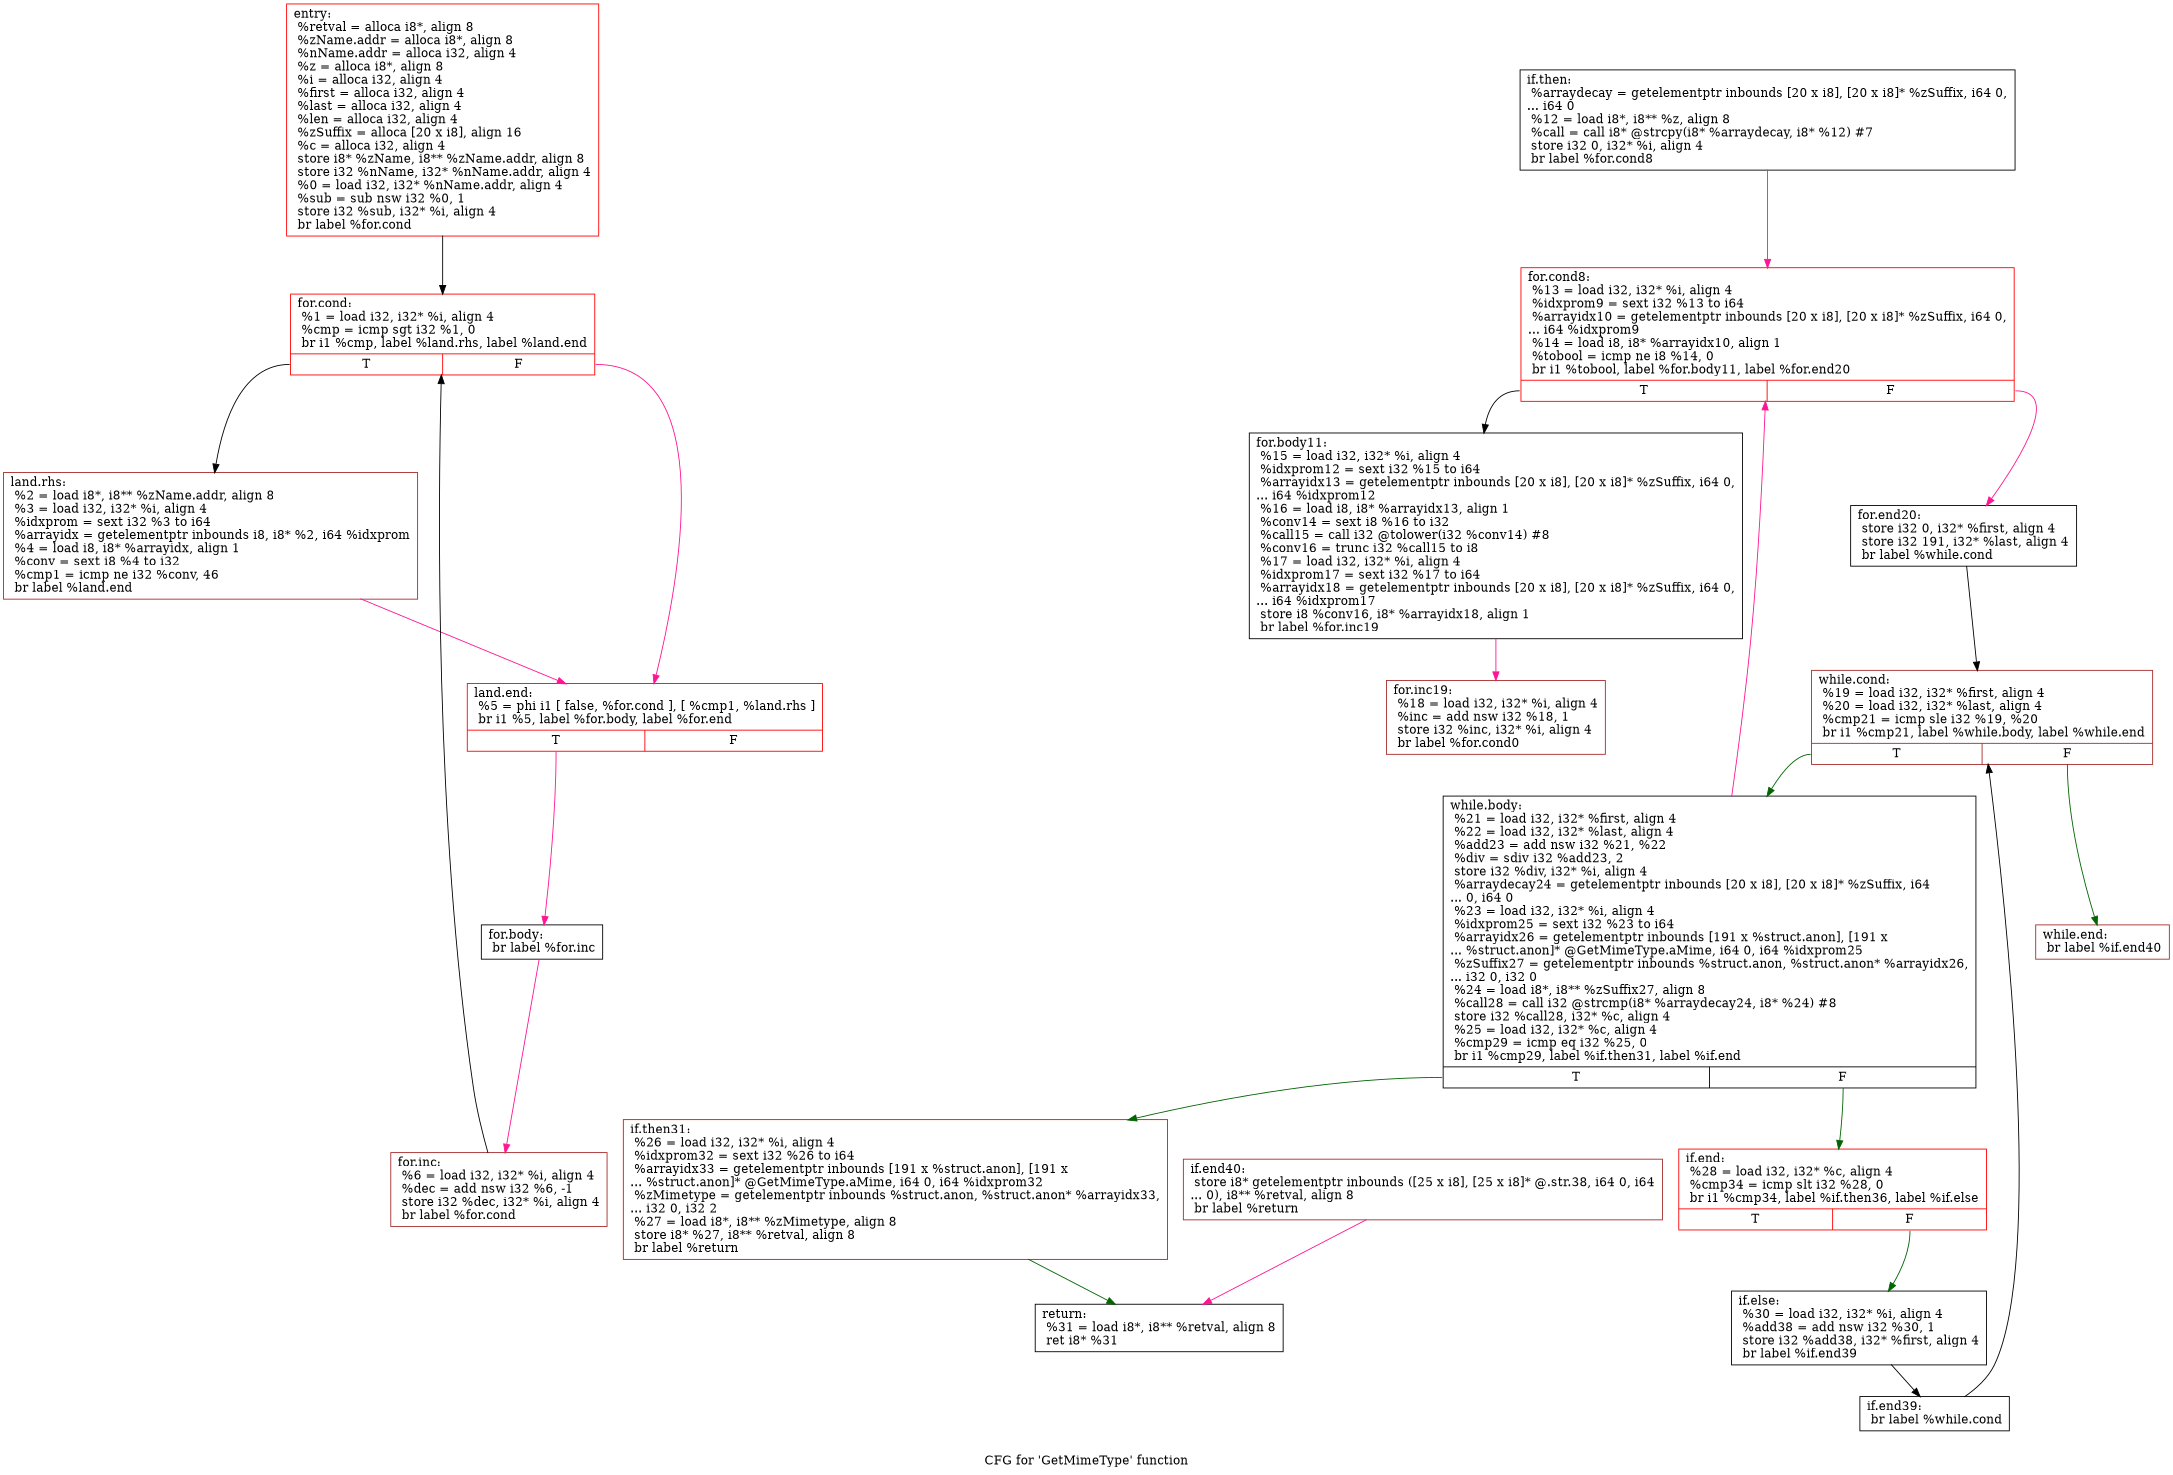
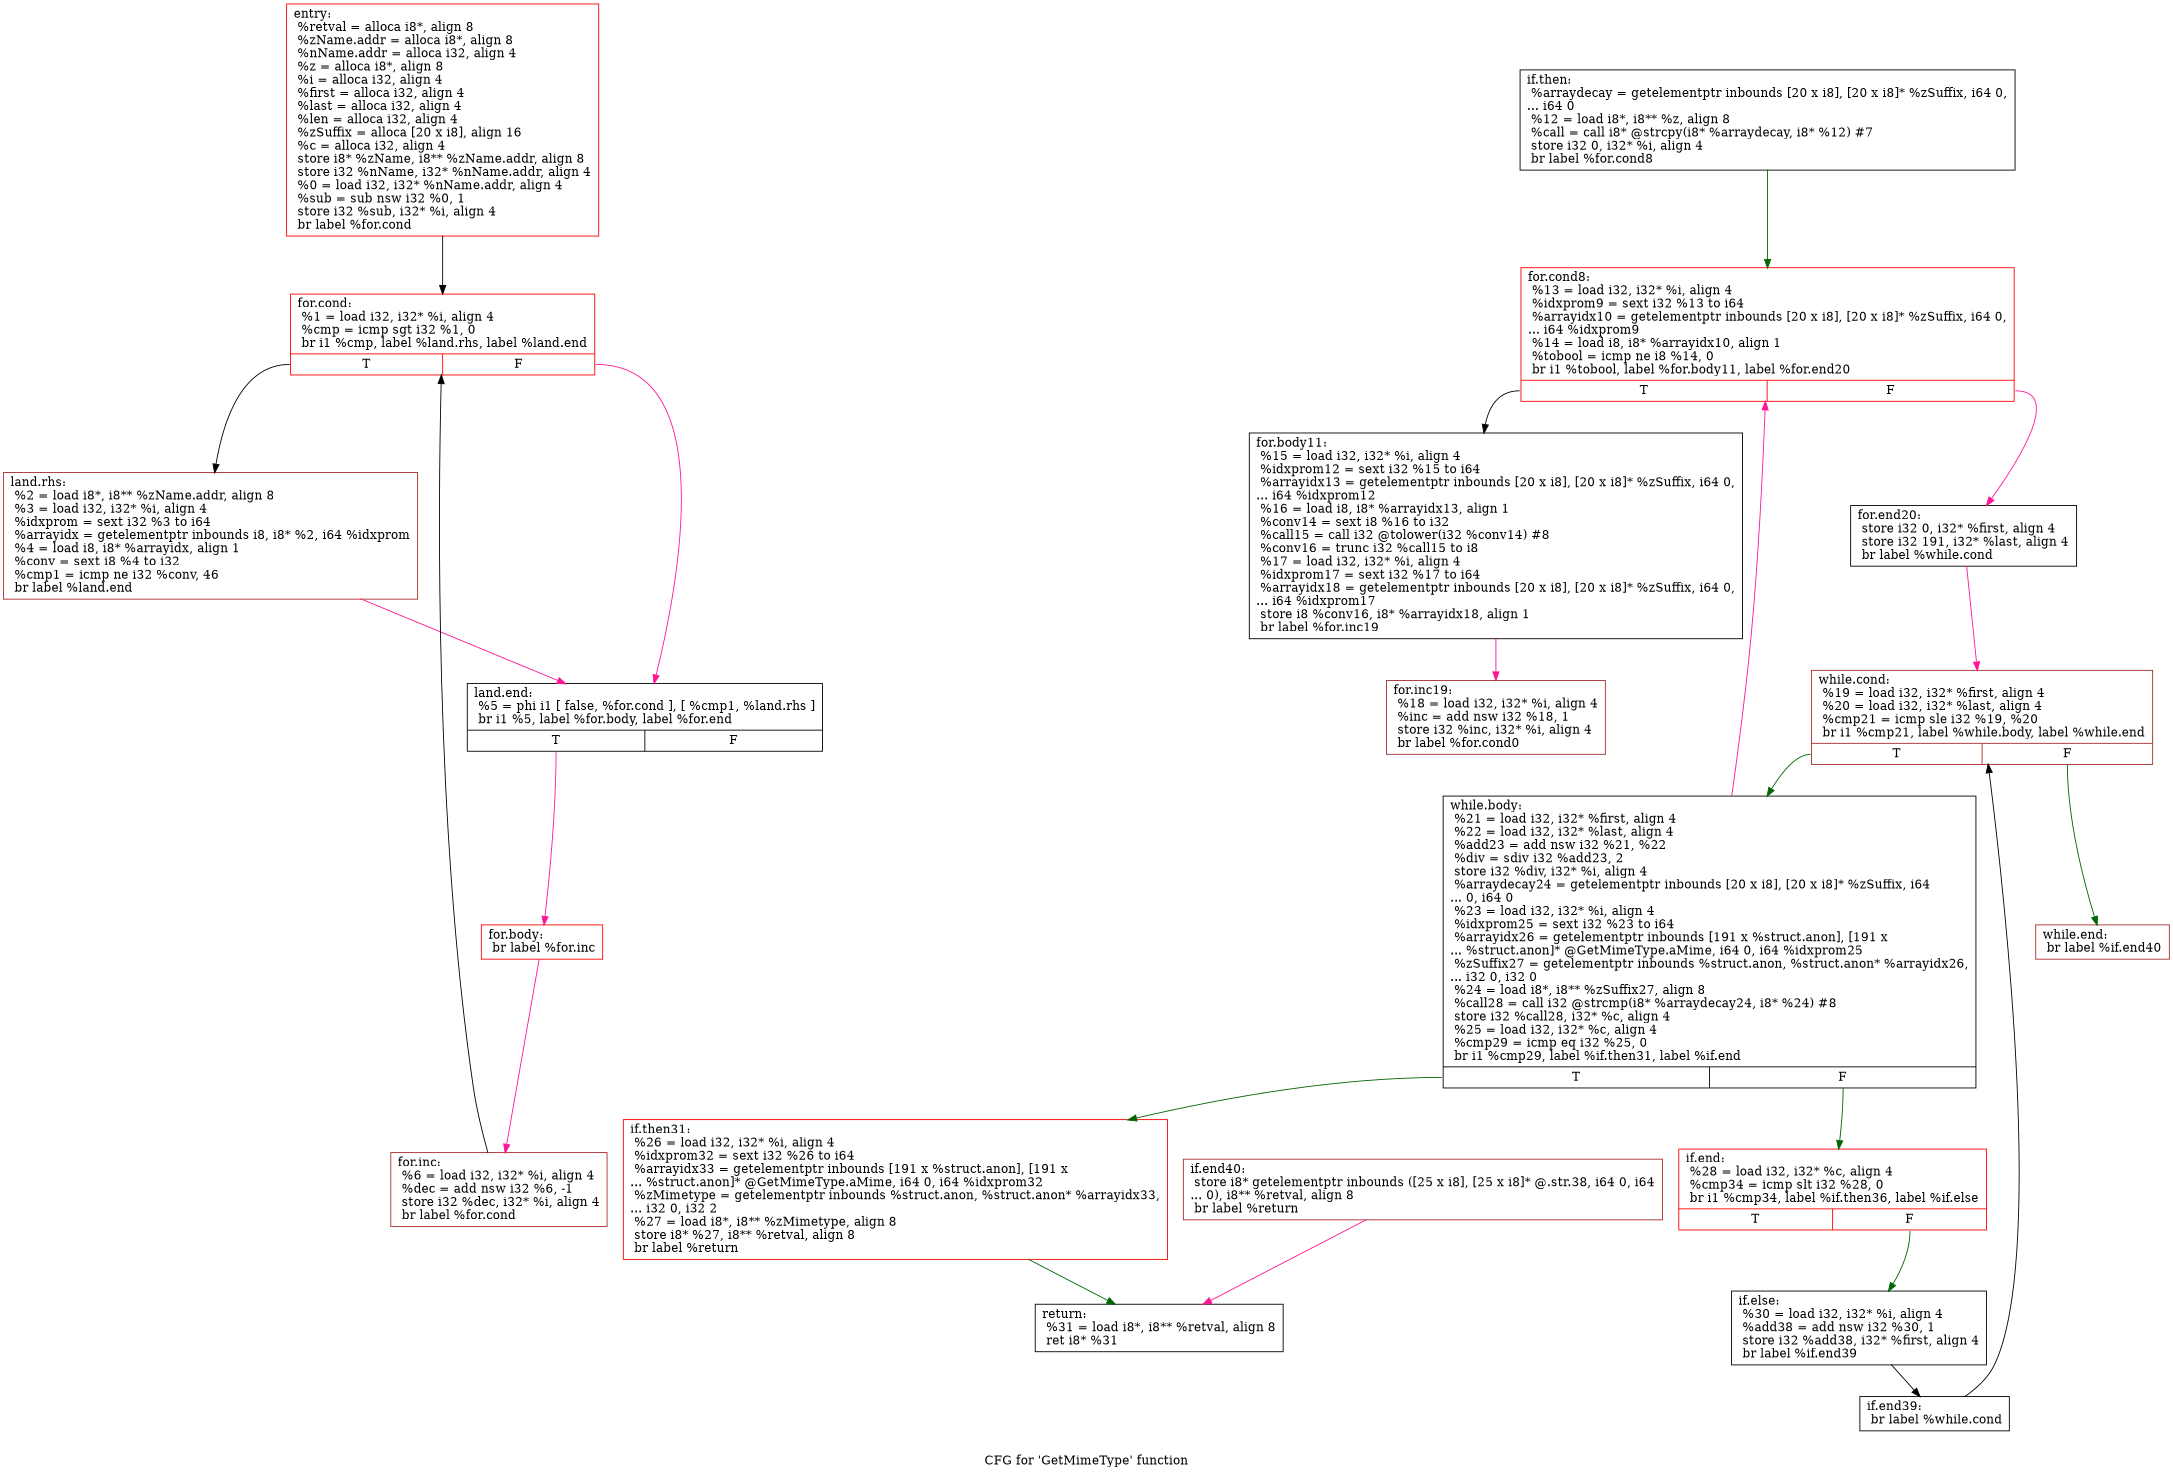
(1768, 214) -> (1768, 214)
(1972, 614) -> (1972, 614)
(645, 717) -> (645, 717)
(542, 942) -> (542, 942)
